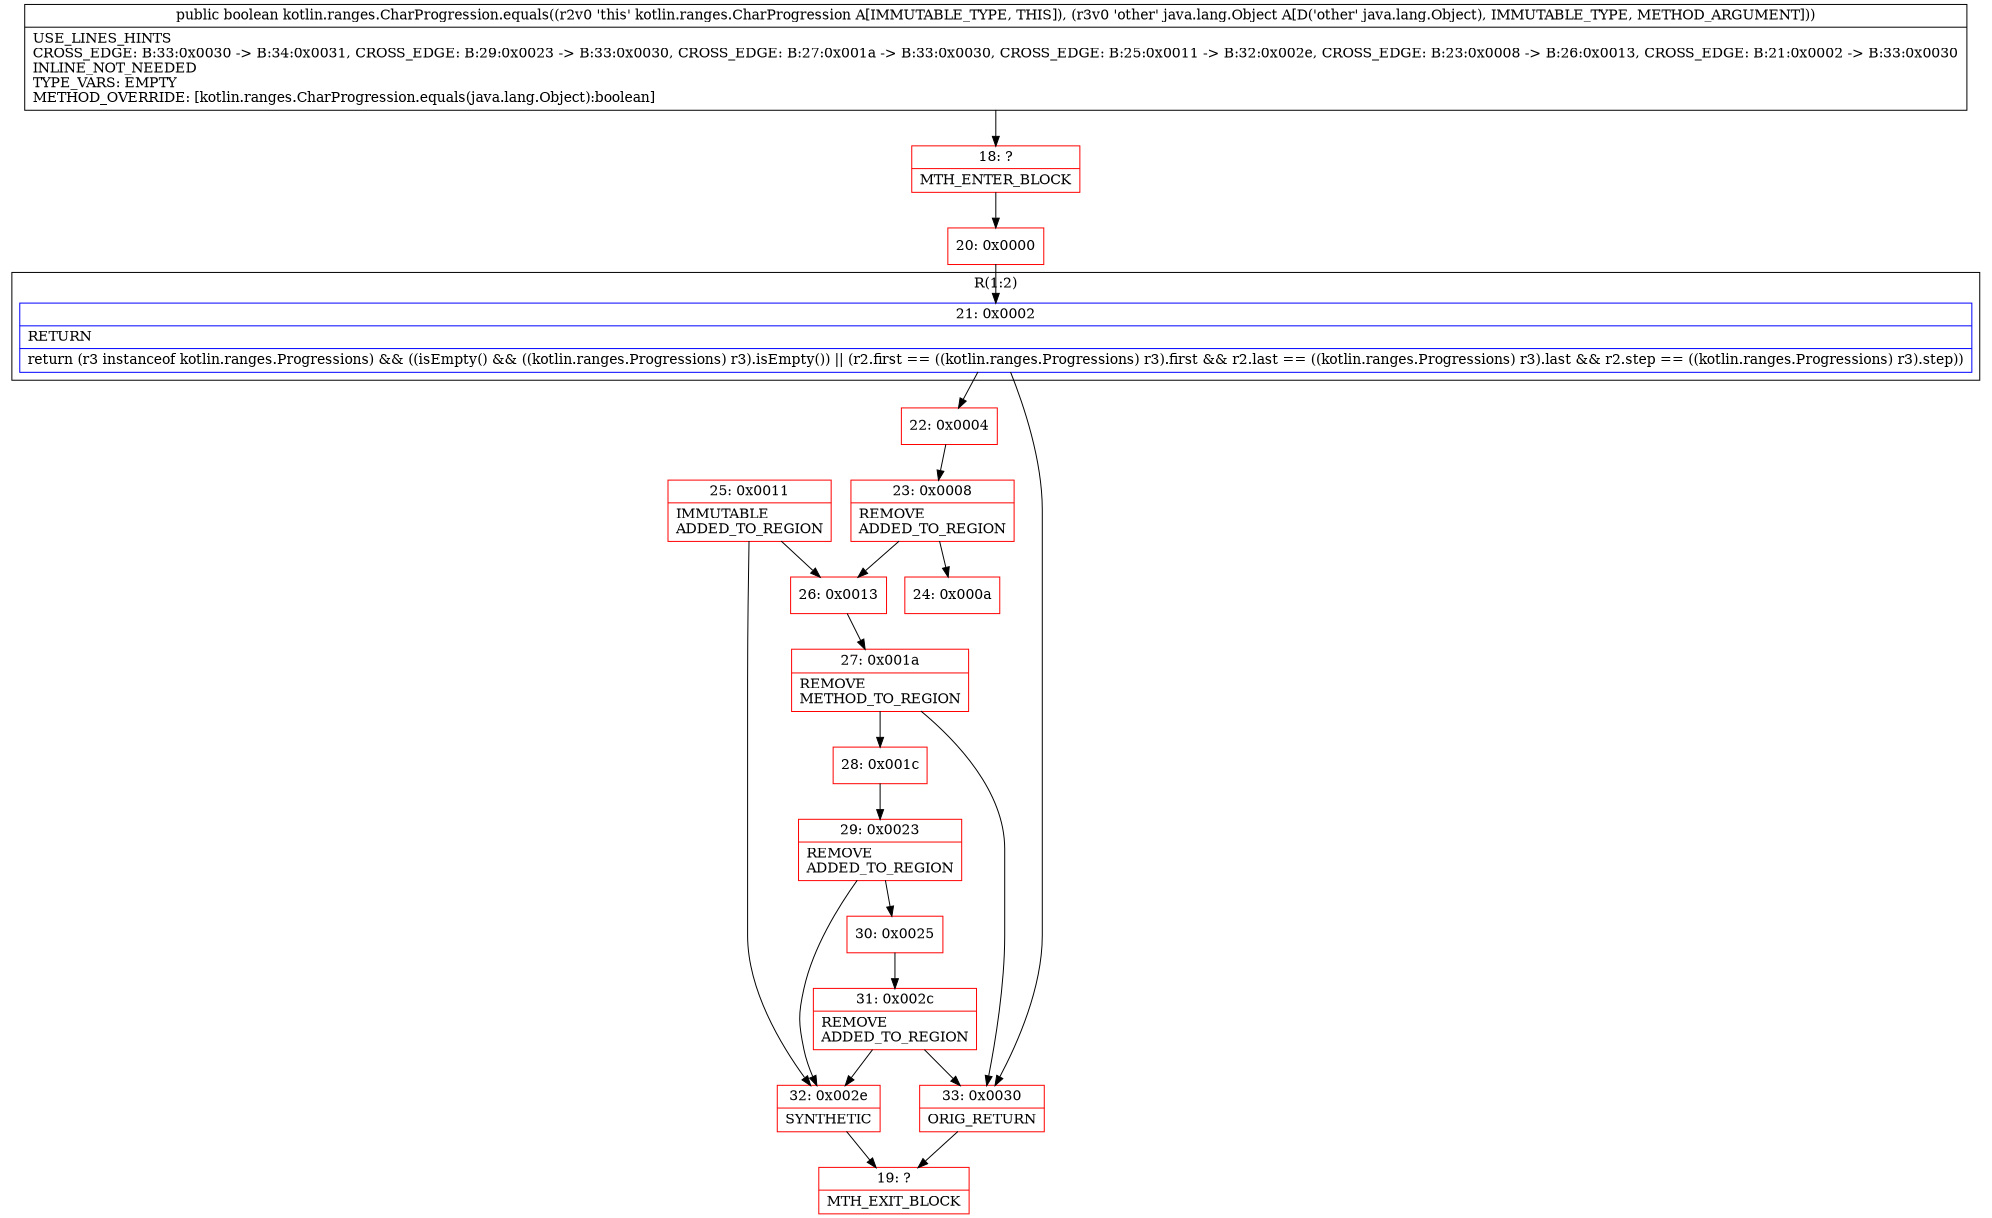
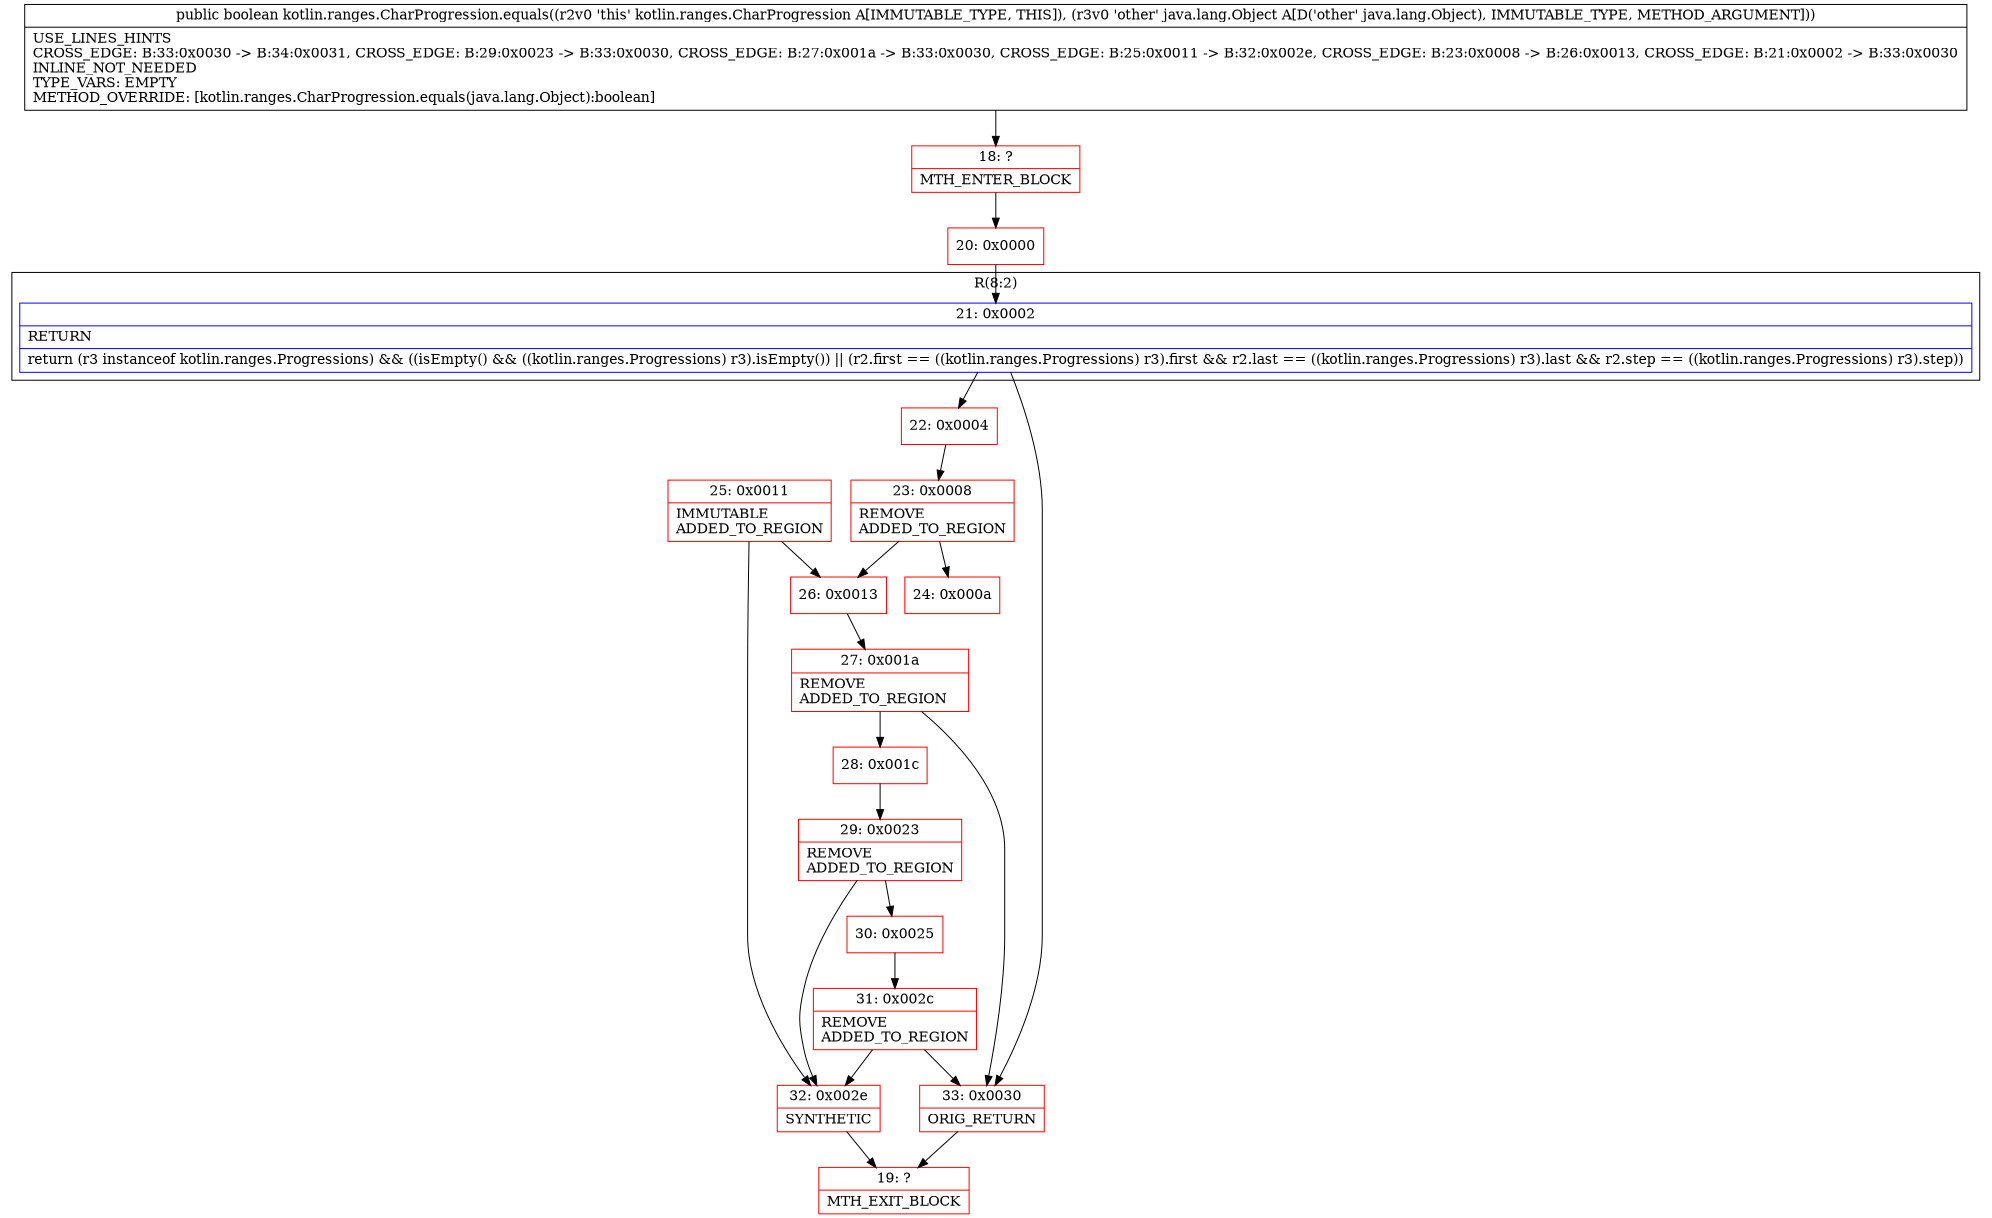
(996, 284) -> (996, 284)
(880, 699) -> (873, 699)
